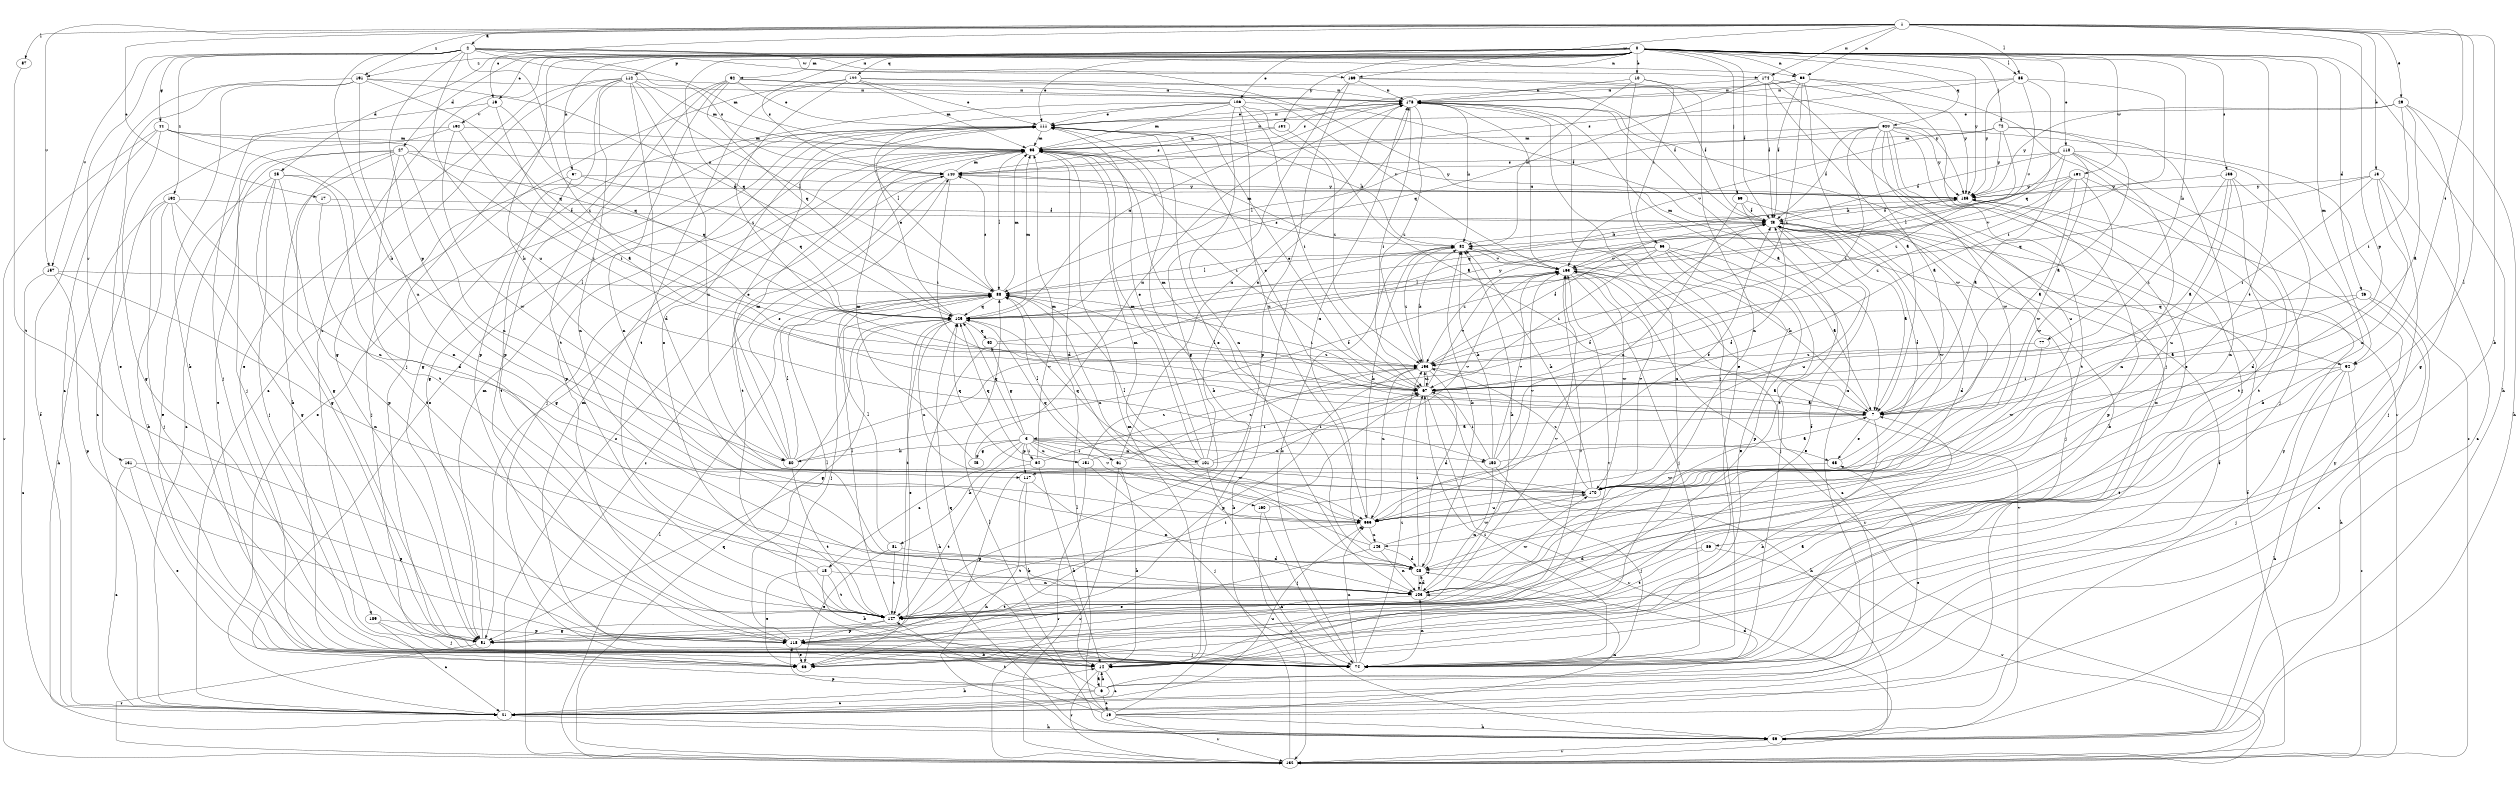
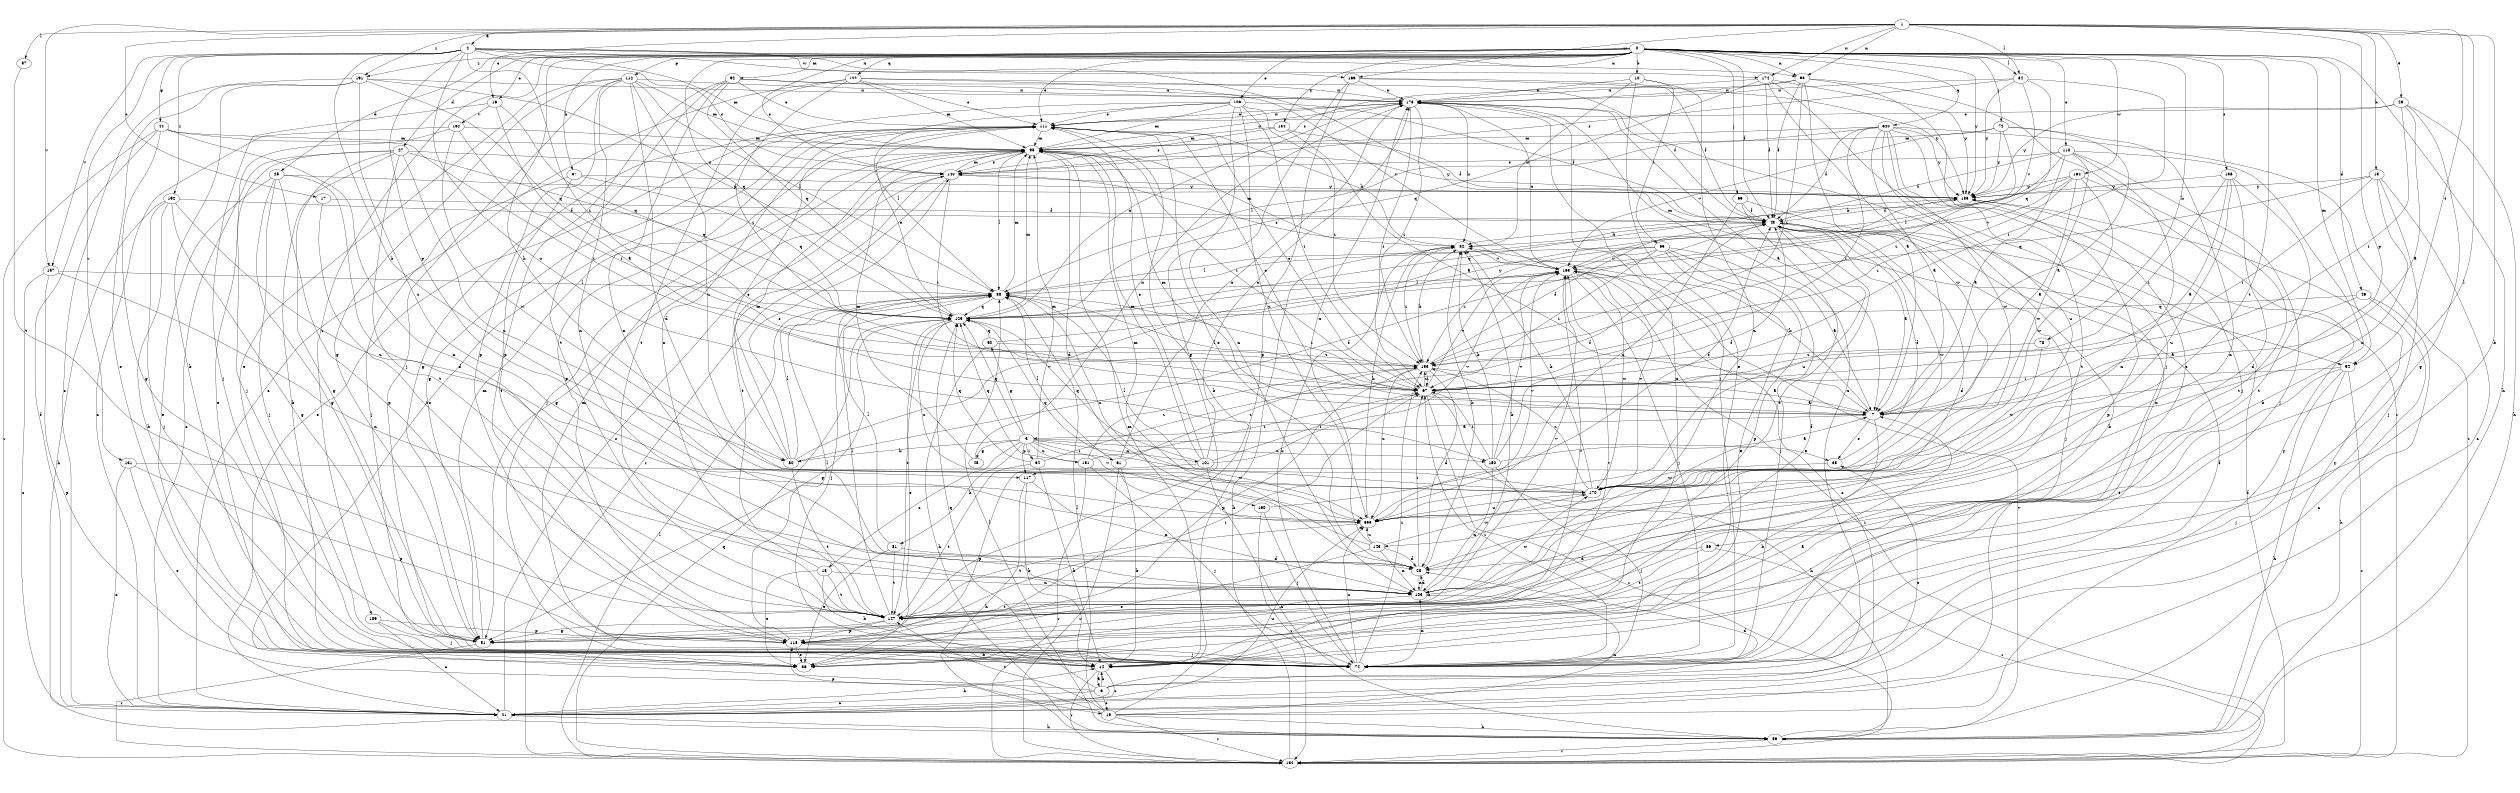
(2021, 78) -> (2021, 78)
(1193, 139) -> (1193, 139)
none -> (1512, 188)
(984, 229) -> (992, 161)
(975, 328) -> (982, 326)
(2042, 343) -> (2042, 343)
(1372, 534) -> (1368, 537)
(309, 562) -> (437, 672)
